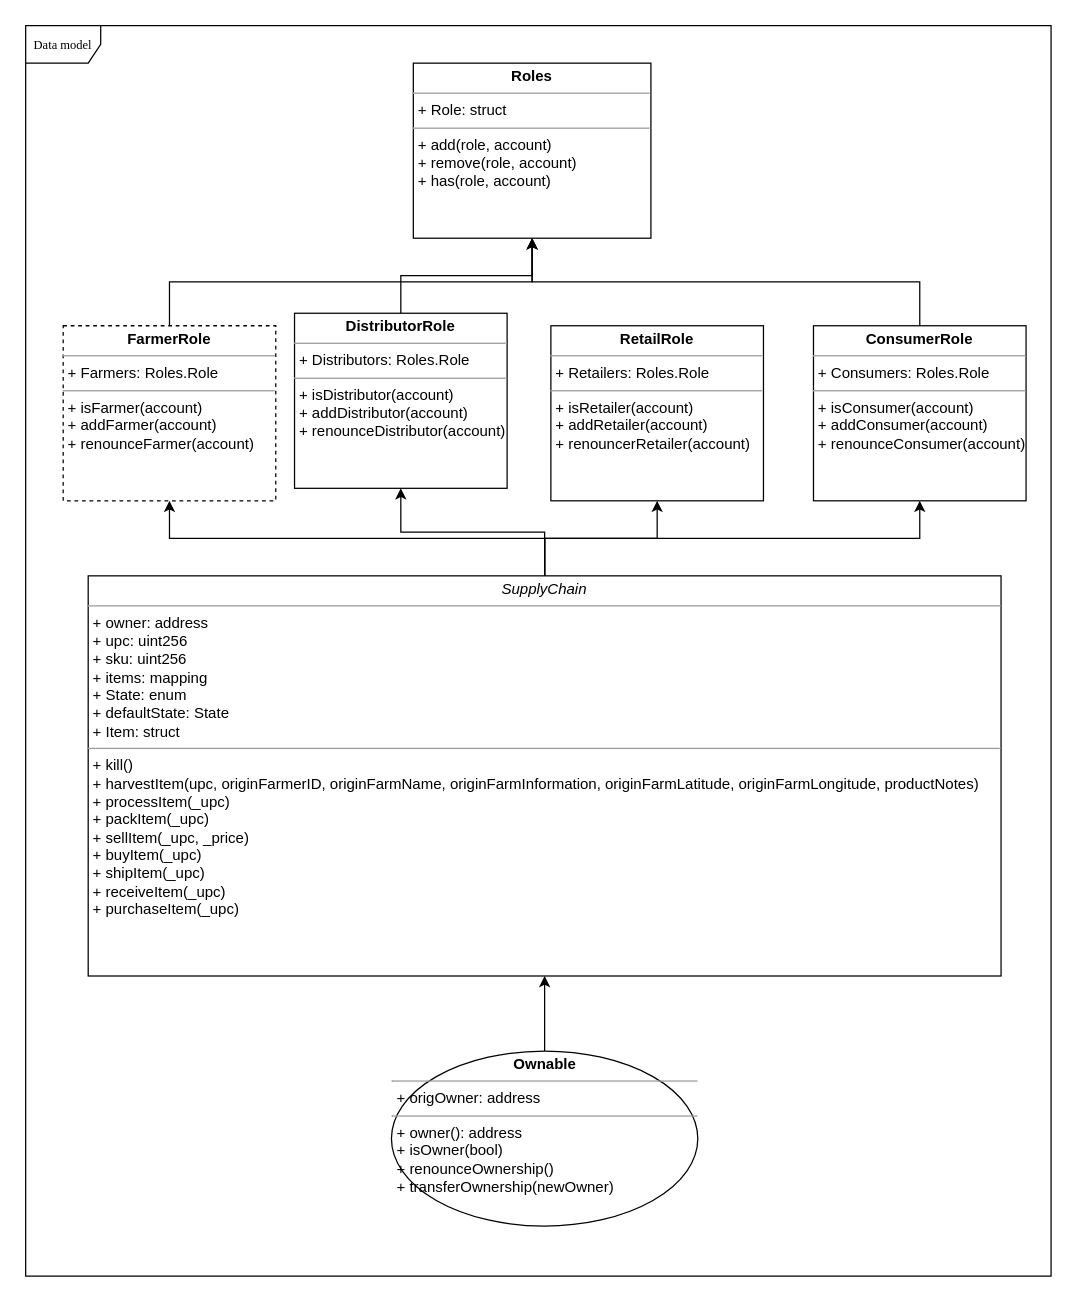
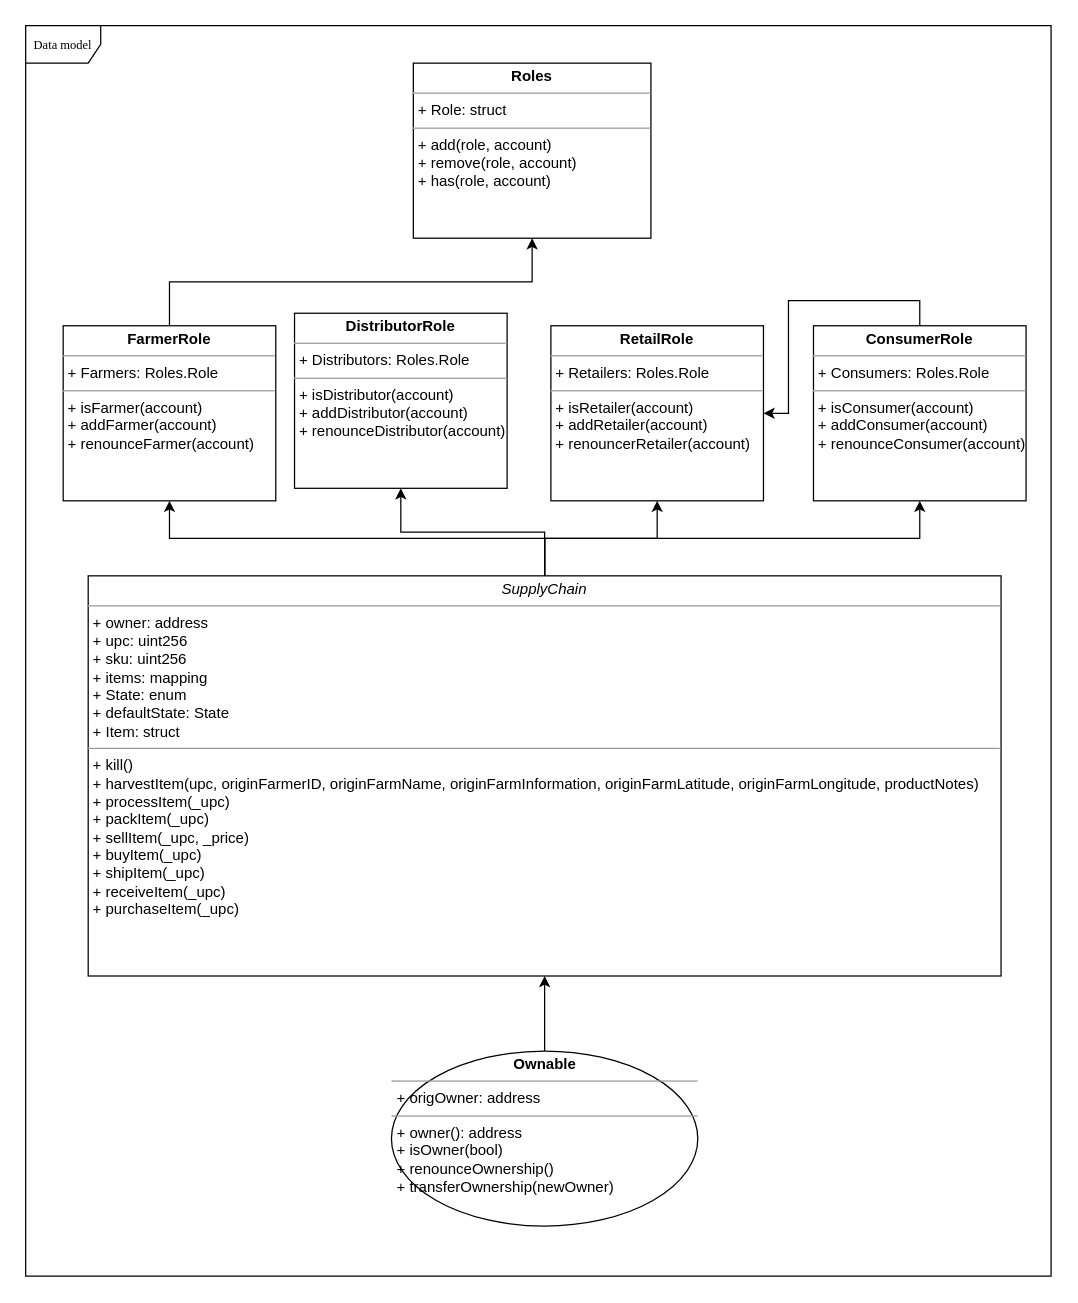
(446, 276) -> none
(736, 282) -> (790, 301)
(169, 413) -> (169, 413)
